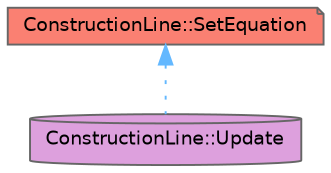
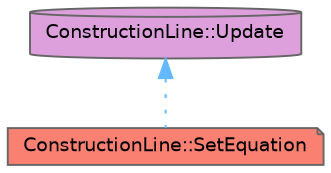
(166, 89) -> (166, 103)
